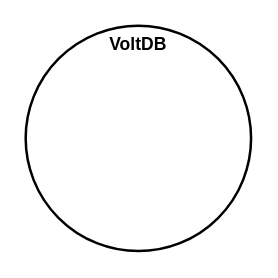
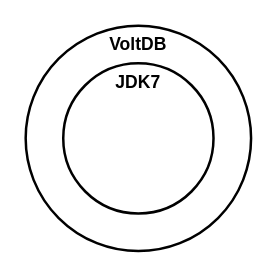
none -> (138, 138)
